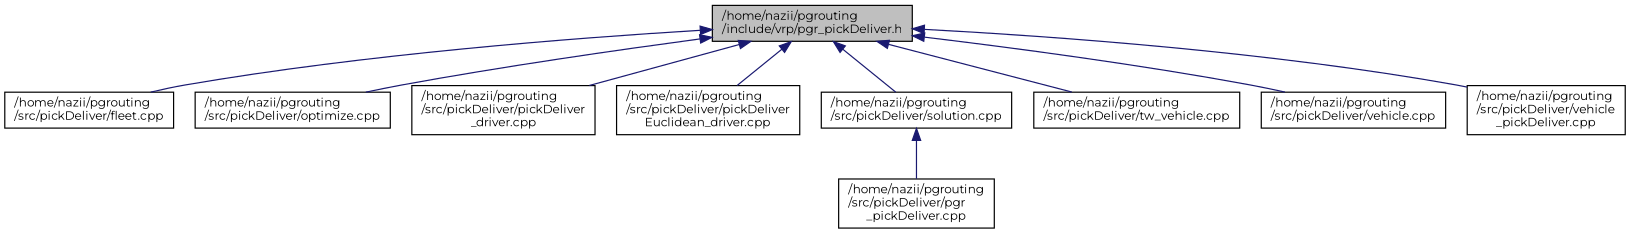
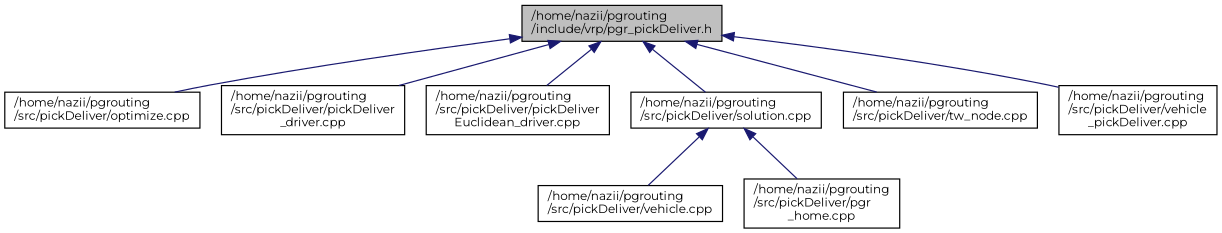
(1105, 61) -> (674, 161)
(89, 110) -> none
(1137, 110) -> (940, 110)
(916, 204) -> (822, 204)
